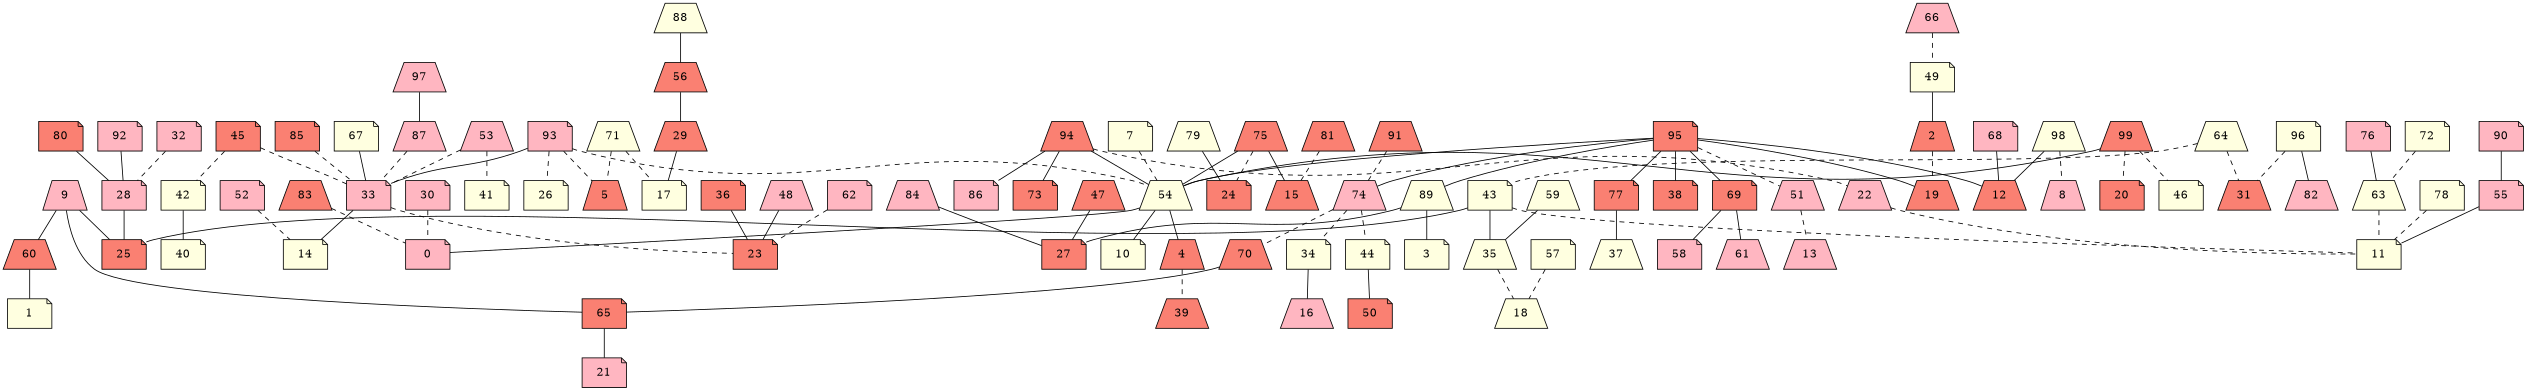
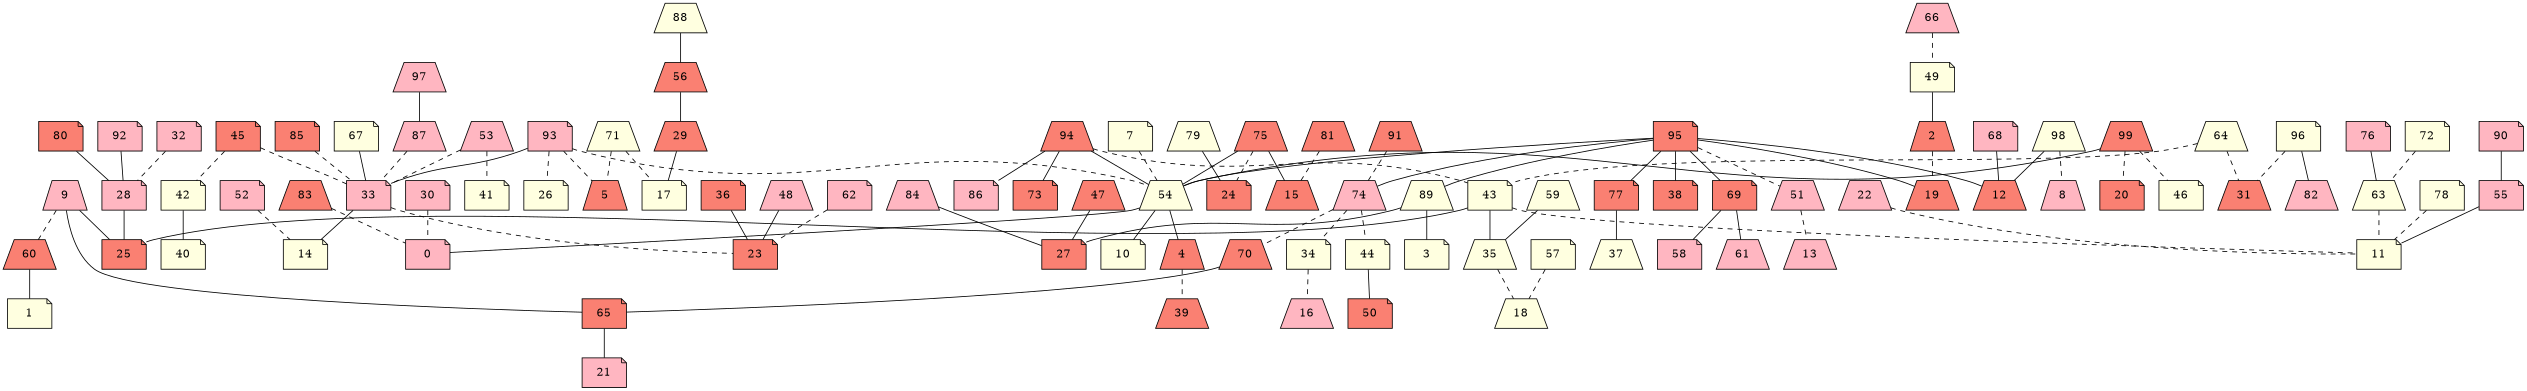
(1508, 162) -> (1252, 166)
(47, 225) -> (47, 225)
(1308, 284) -> (1308, 284)
